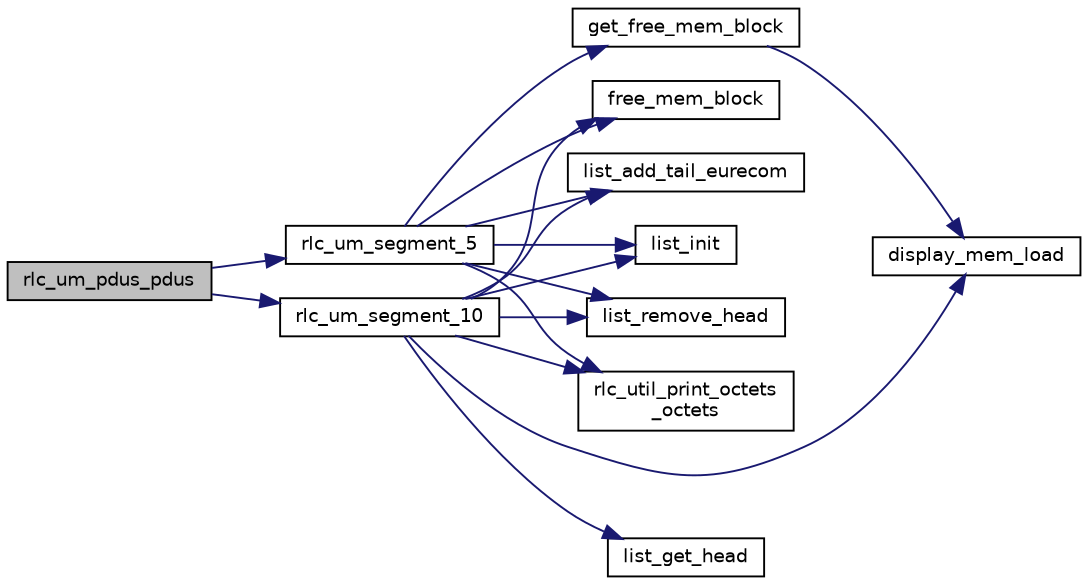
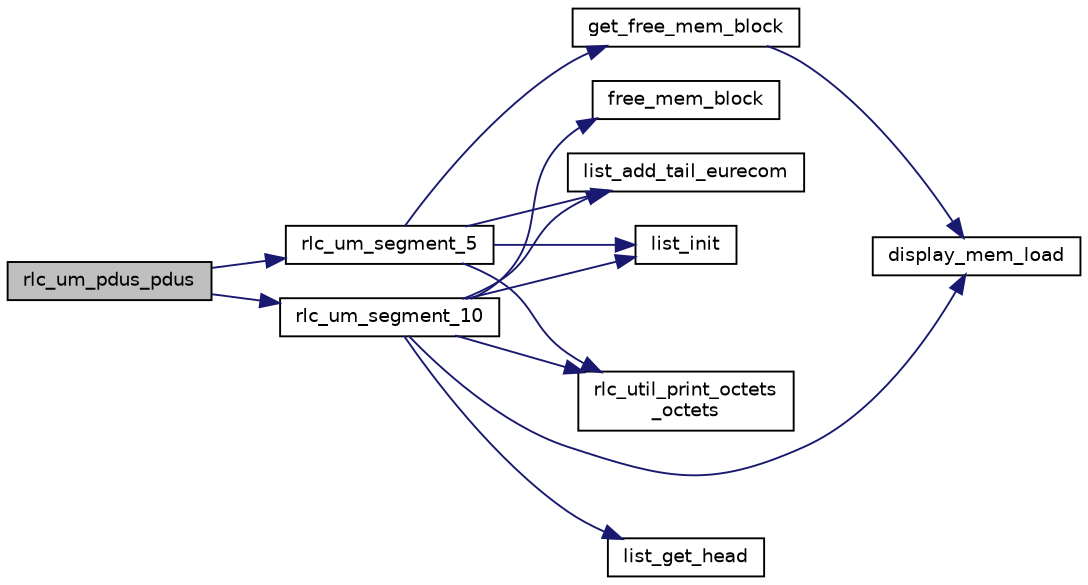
(504, 170) -> none
(686, 317) -> none
